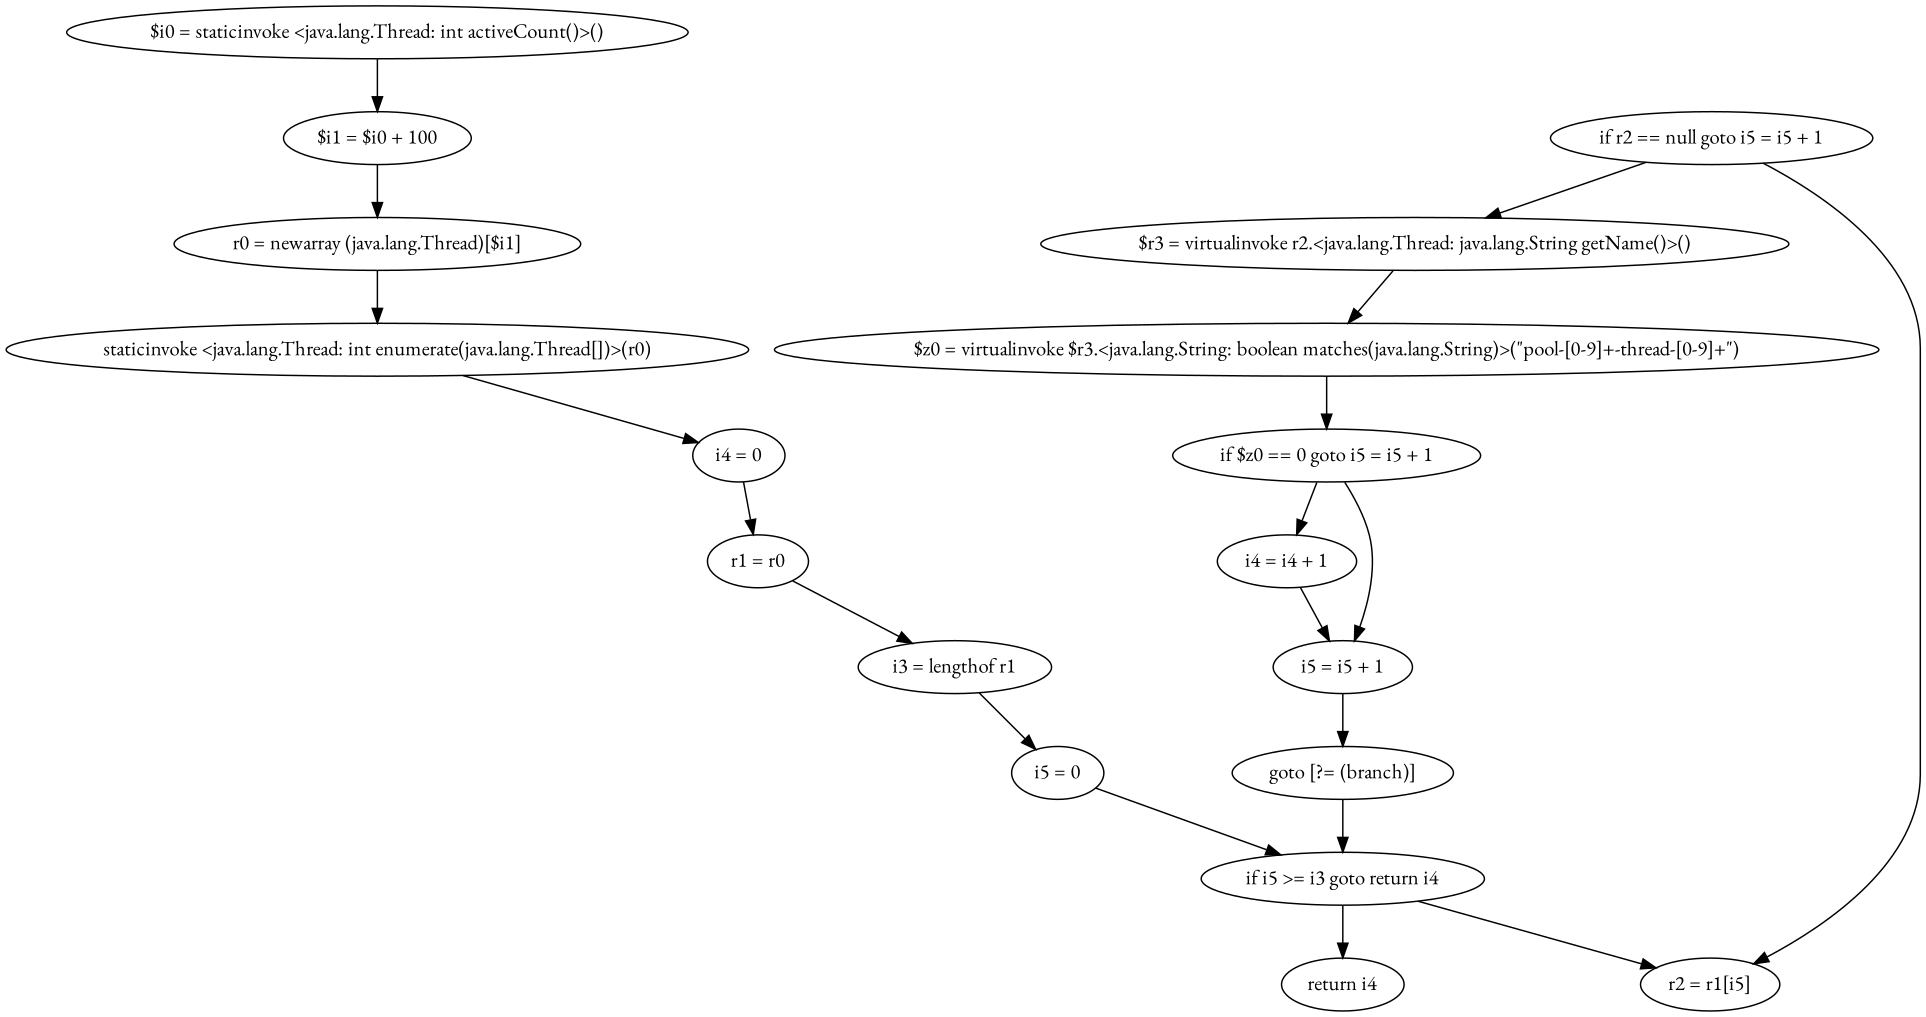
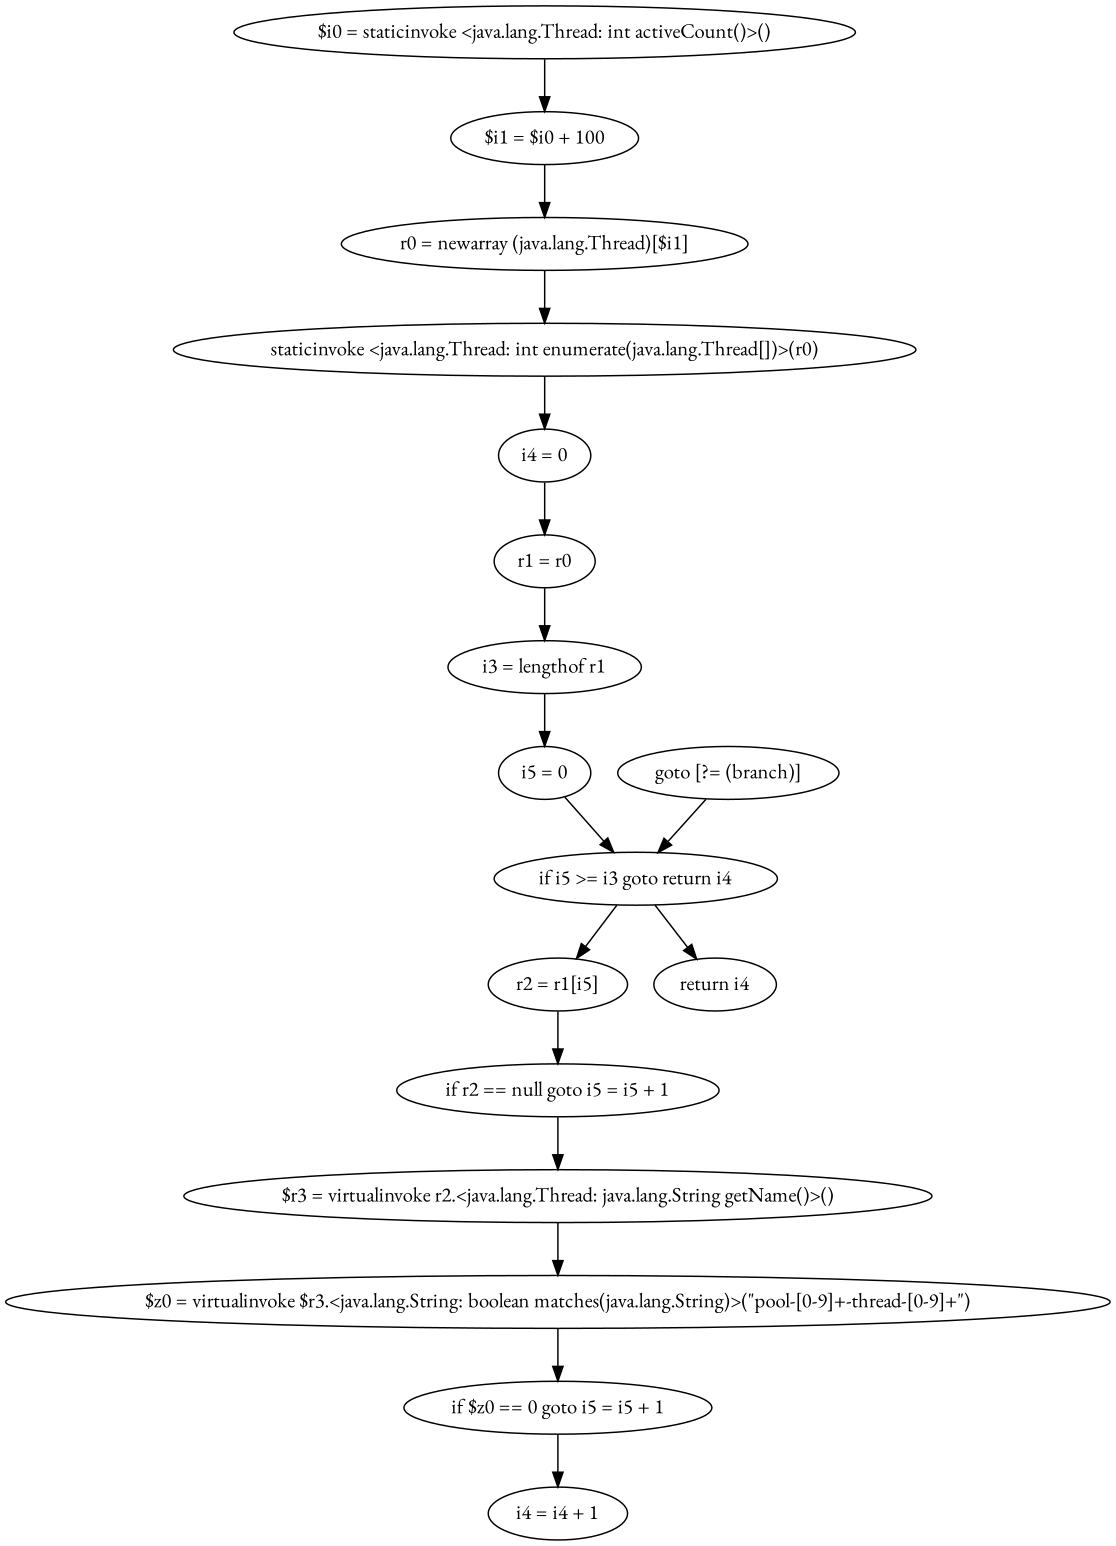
(1920, 559) -> (558, 1030)
(1343, 667) -> none
